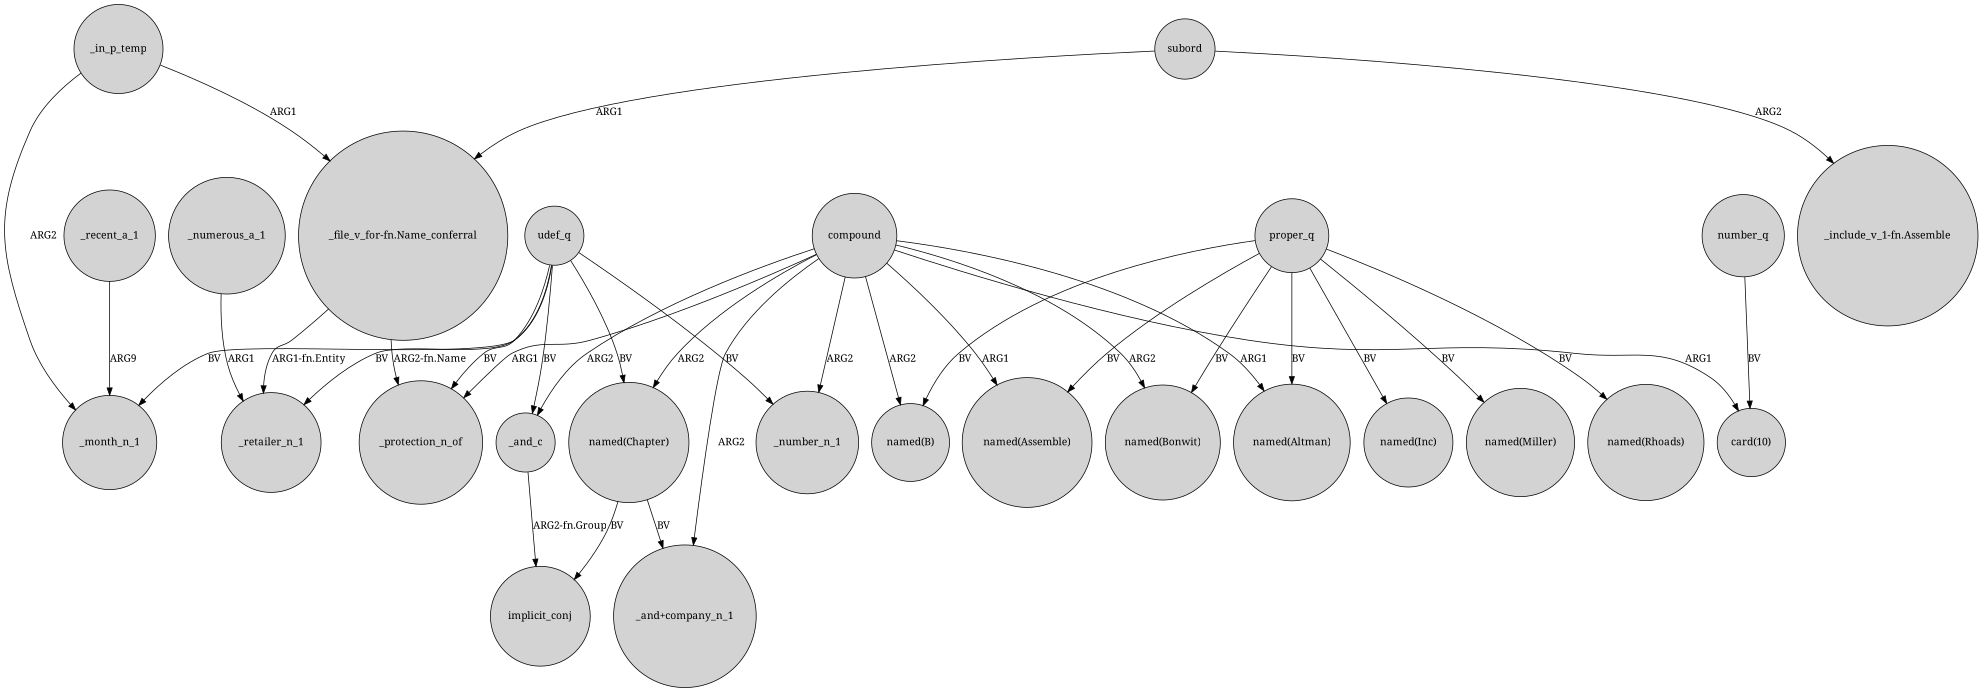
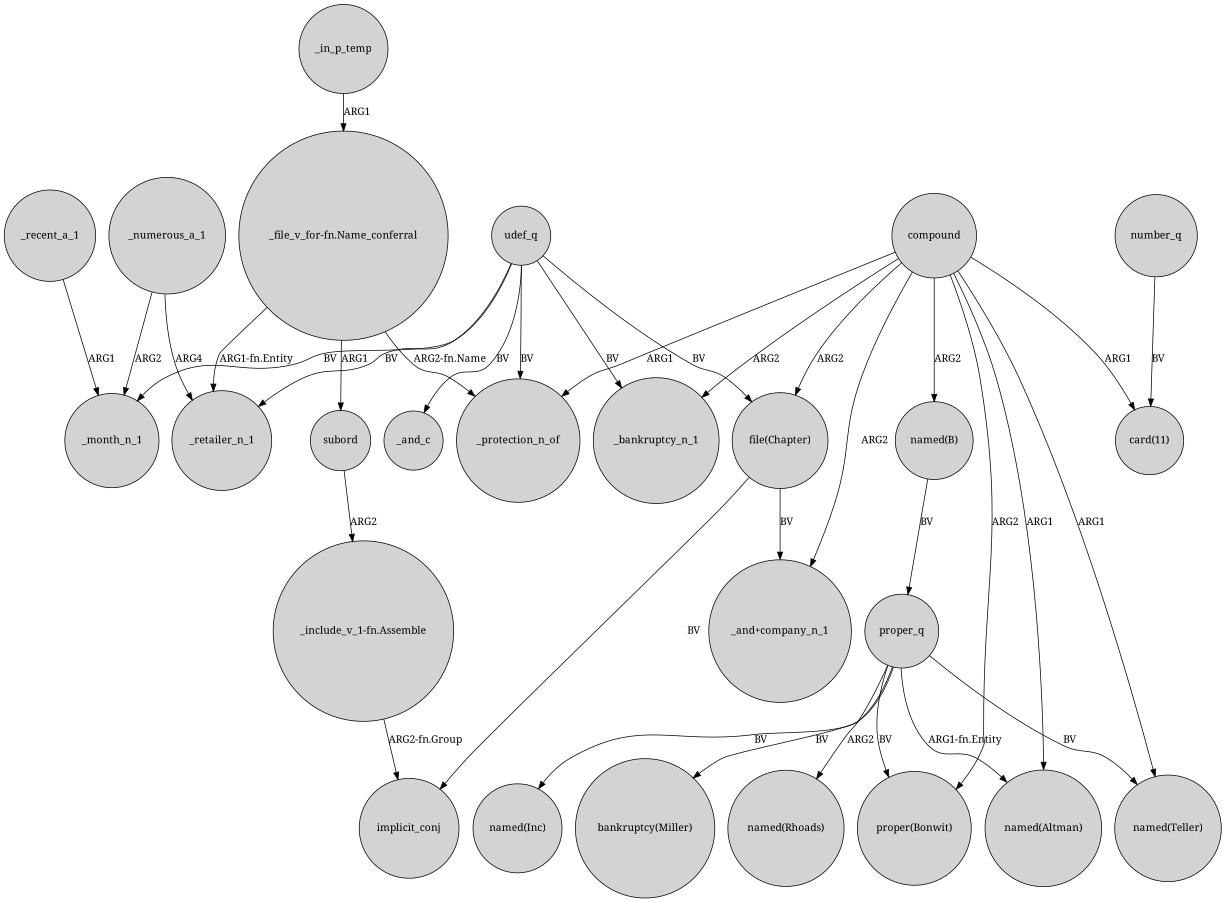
(812, 76) -> (341, 376)
(5, 235) -> (139, 340)
(1073, 287) -> (918, 533)
(672, 305) -> none
(123, 359) -> (102, 359)
(241, 359) -> (189, 359)
(1299, 359) -> (965, 740)
(1566, 359) -> (861, 740)
(629, 442) -> (780, 441)
(807, 442) -> (656, 441)
(1027, 442) -> (1168, 828)
(1163, 442) -> (914, 828)
(1521, 442) -> (645, 828)
(1751, 442) -> (1150, 441)
(532, 516) -> (390, 746)
